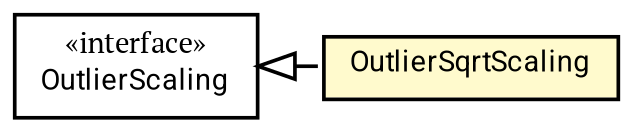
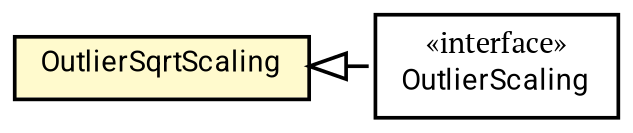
(310, 66) -> (361, 66)
